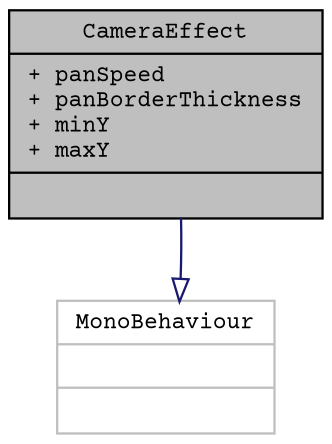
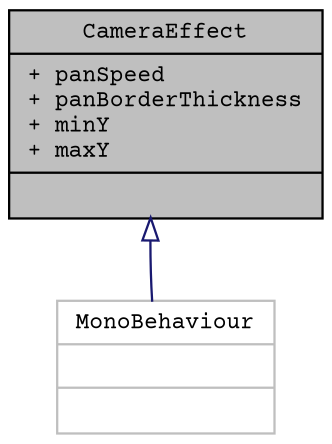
(181, 248) -> (151, 271)
